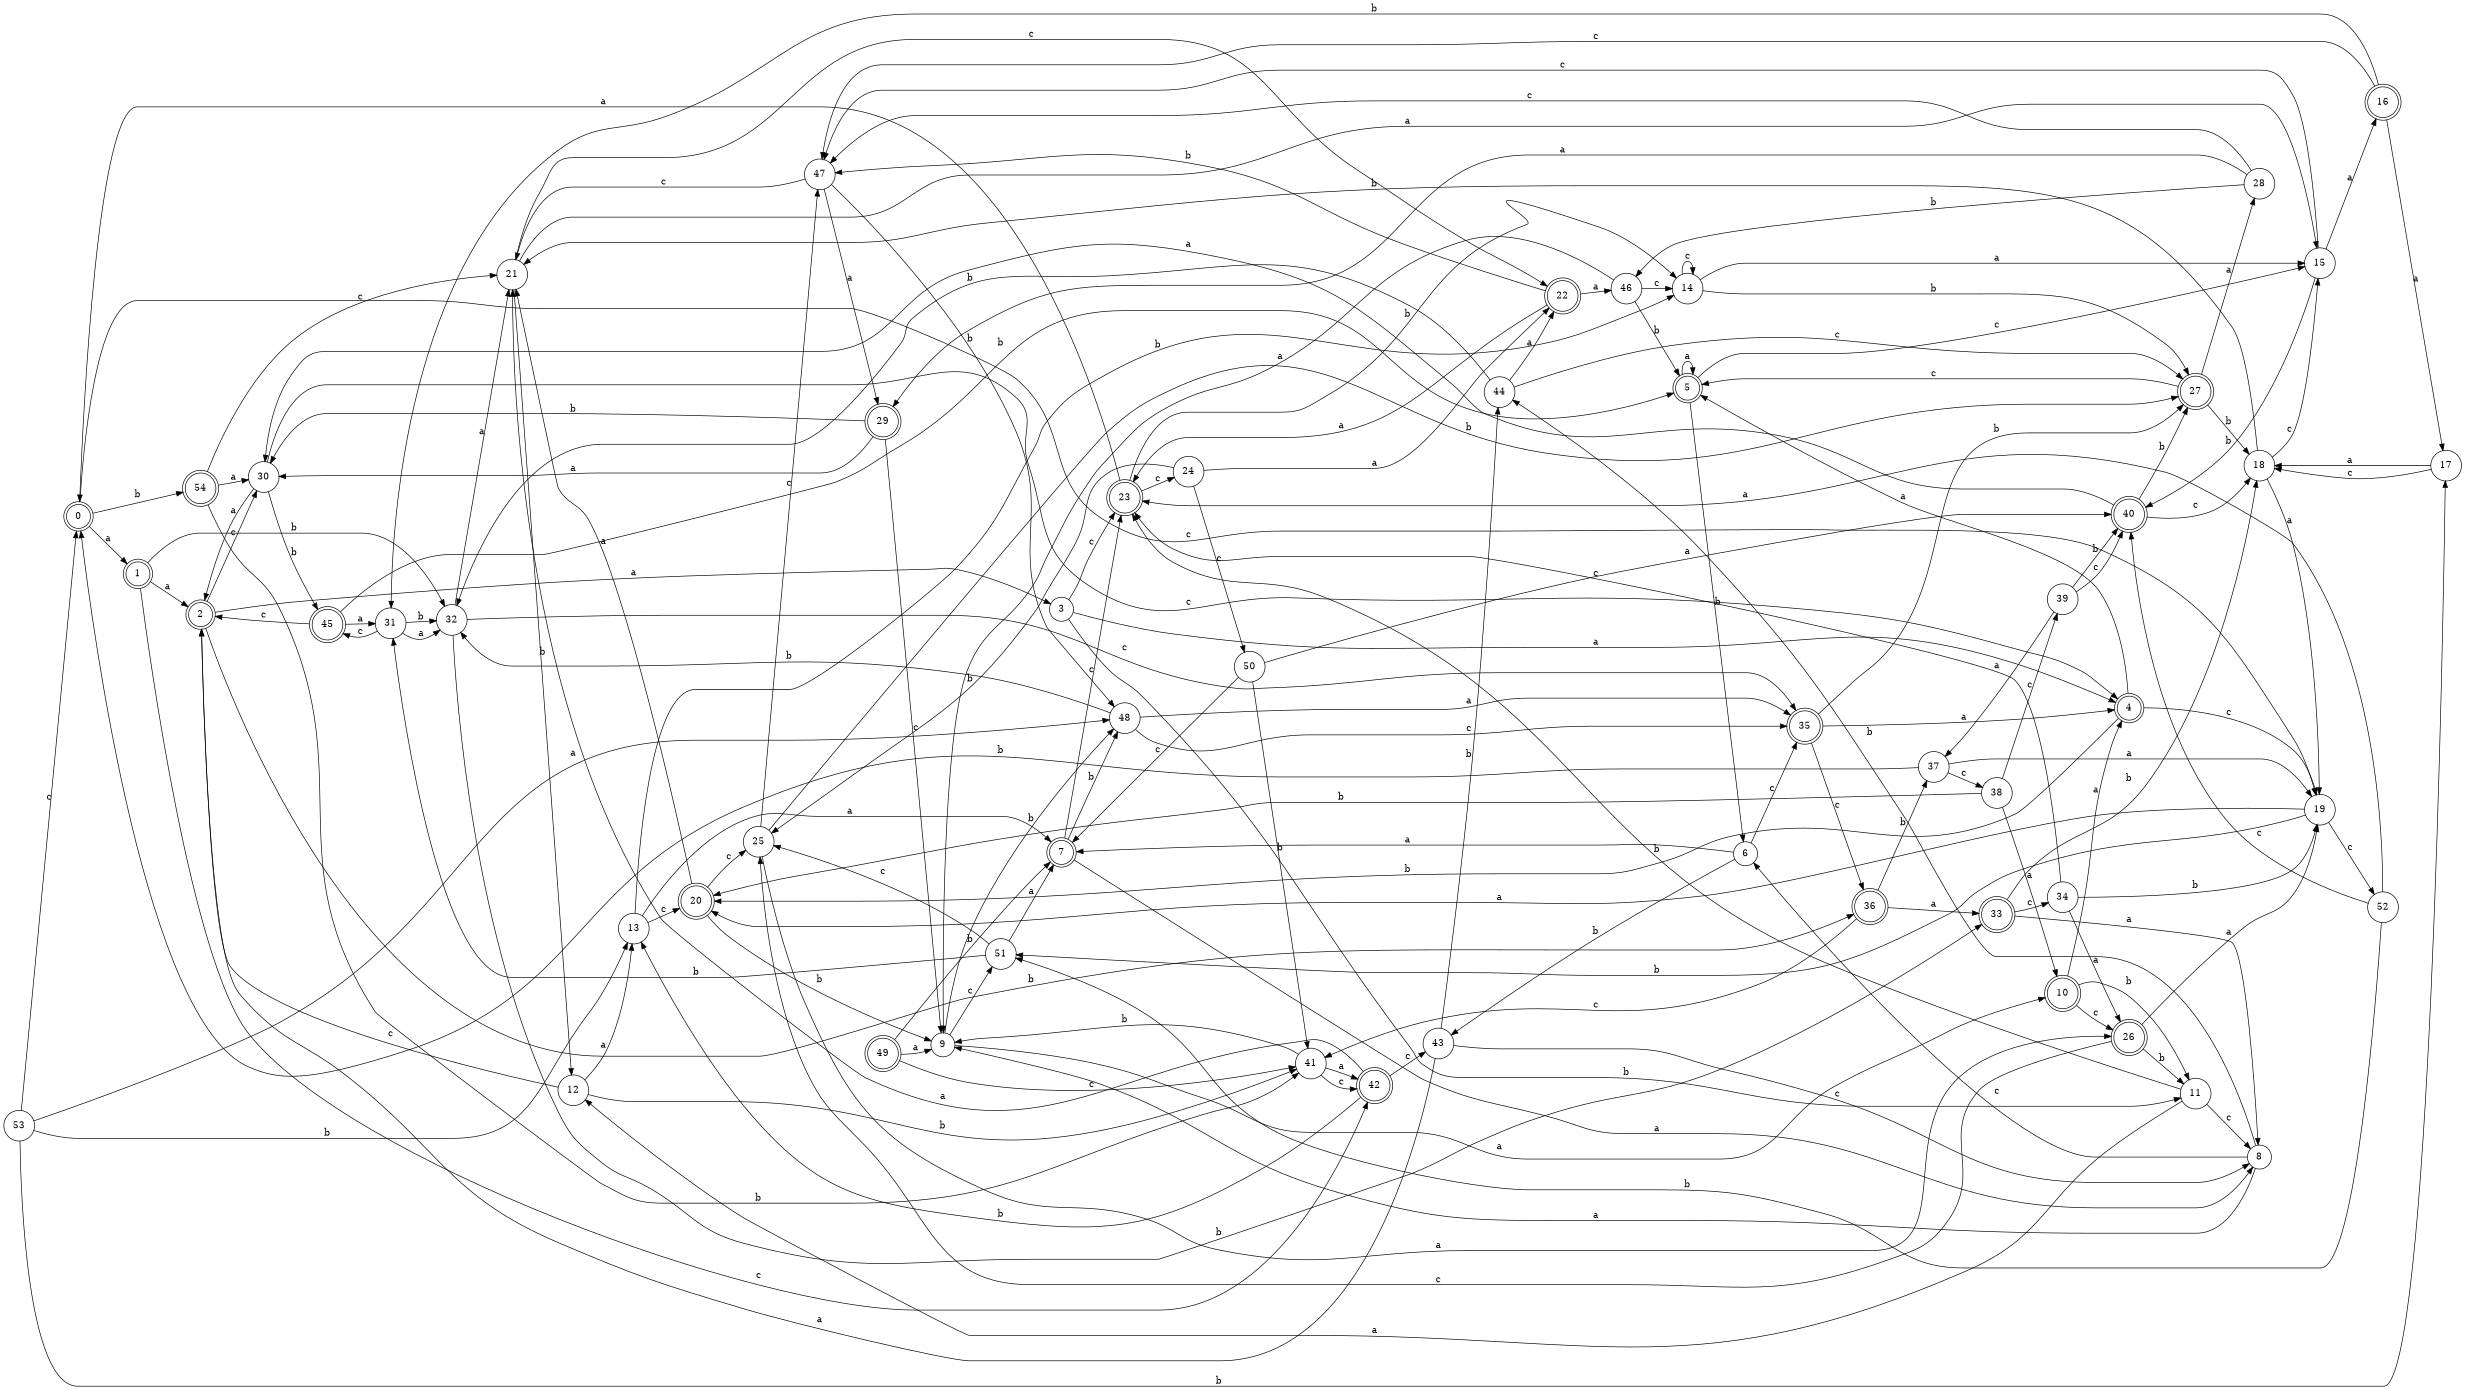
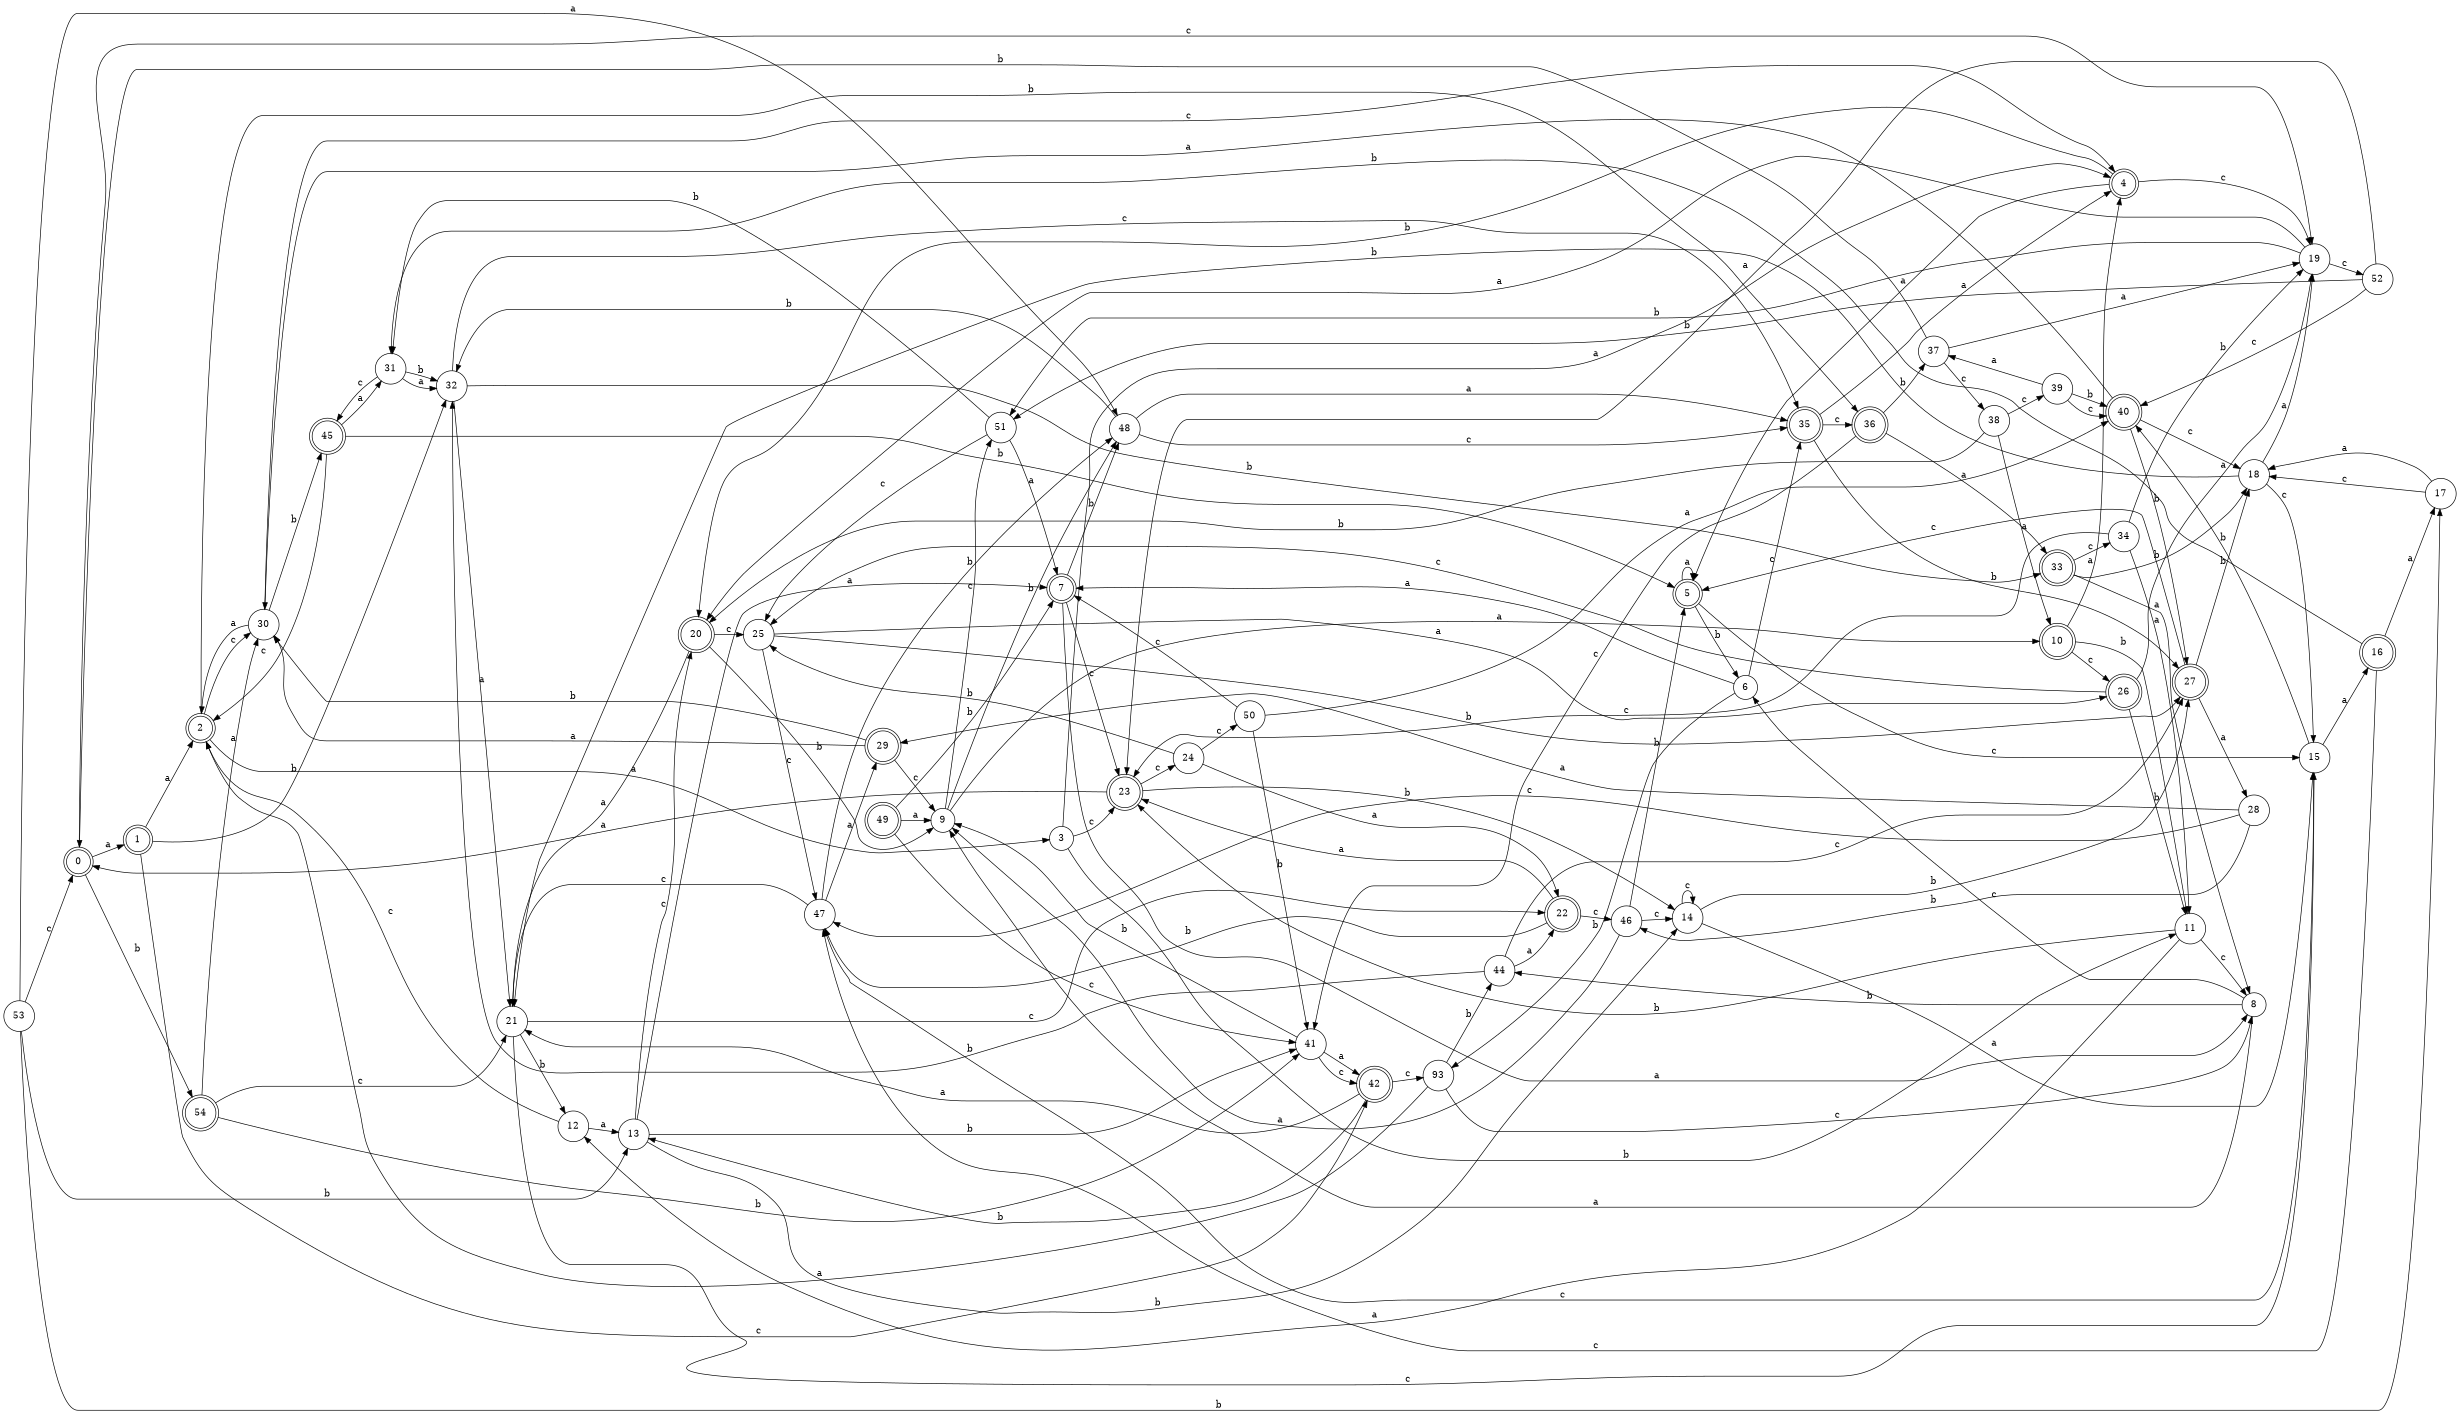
(1408, 121) -> (1408, 1379)
(1596, 287) -> (1596, 912)
(2093, 964) -> (2174, 735)
(1438, 1044) -> (1438, 1076)
(942, 1133) -> (978, 1134)
